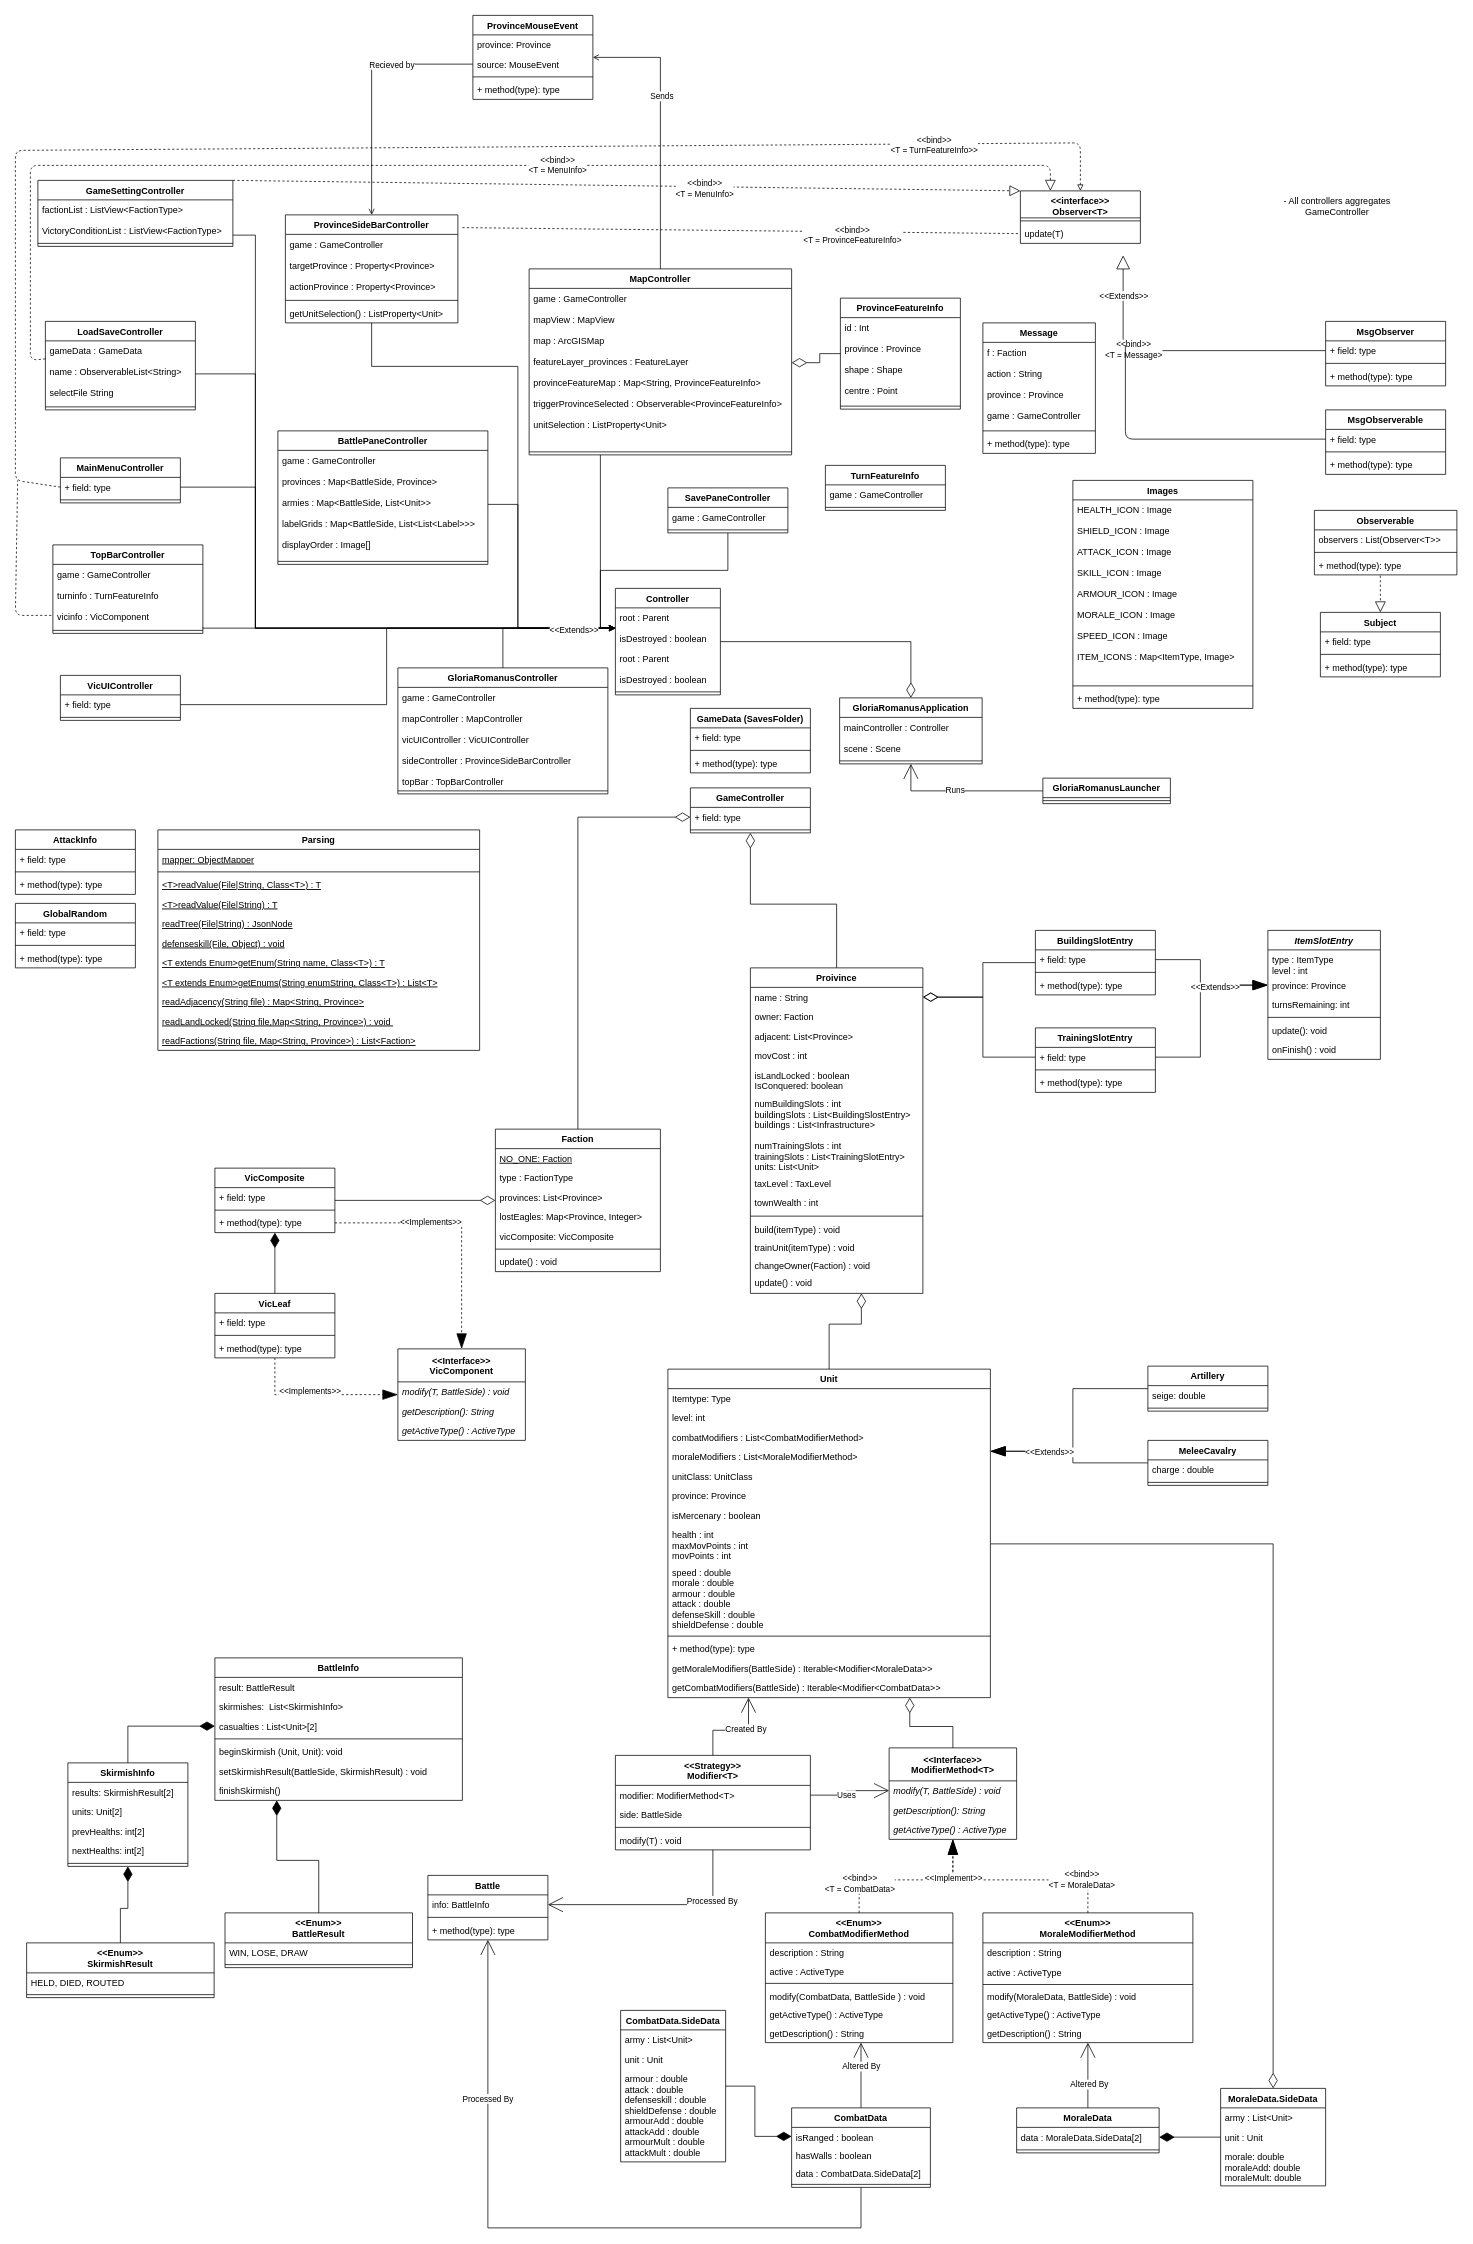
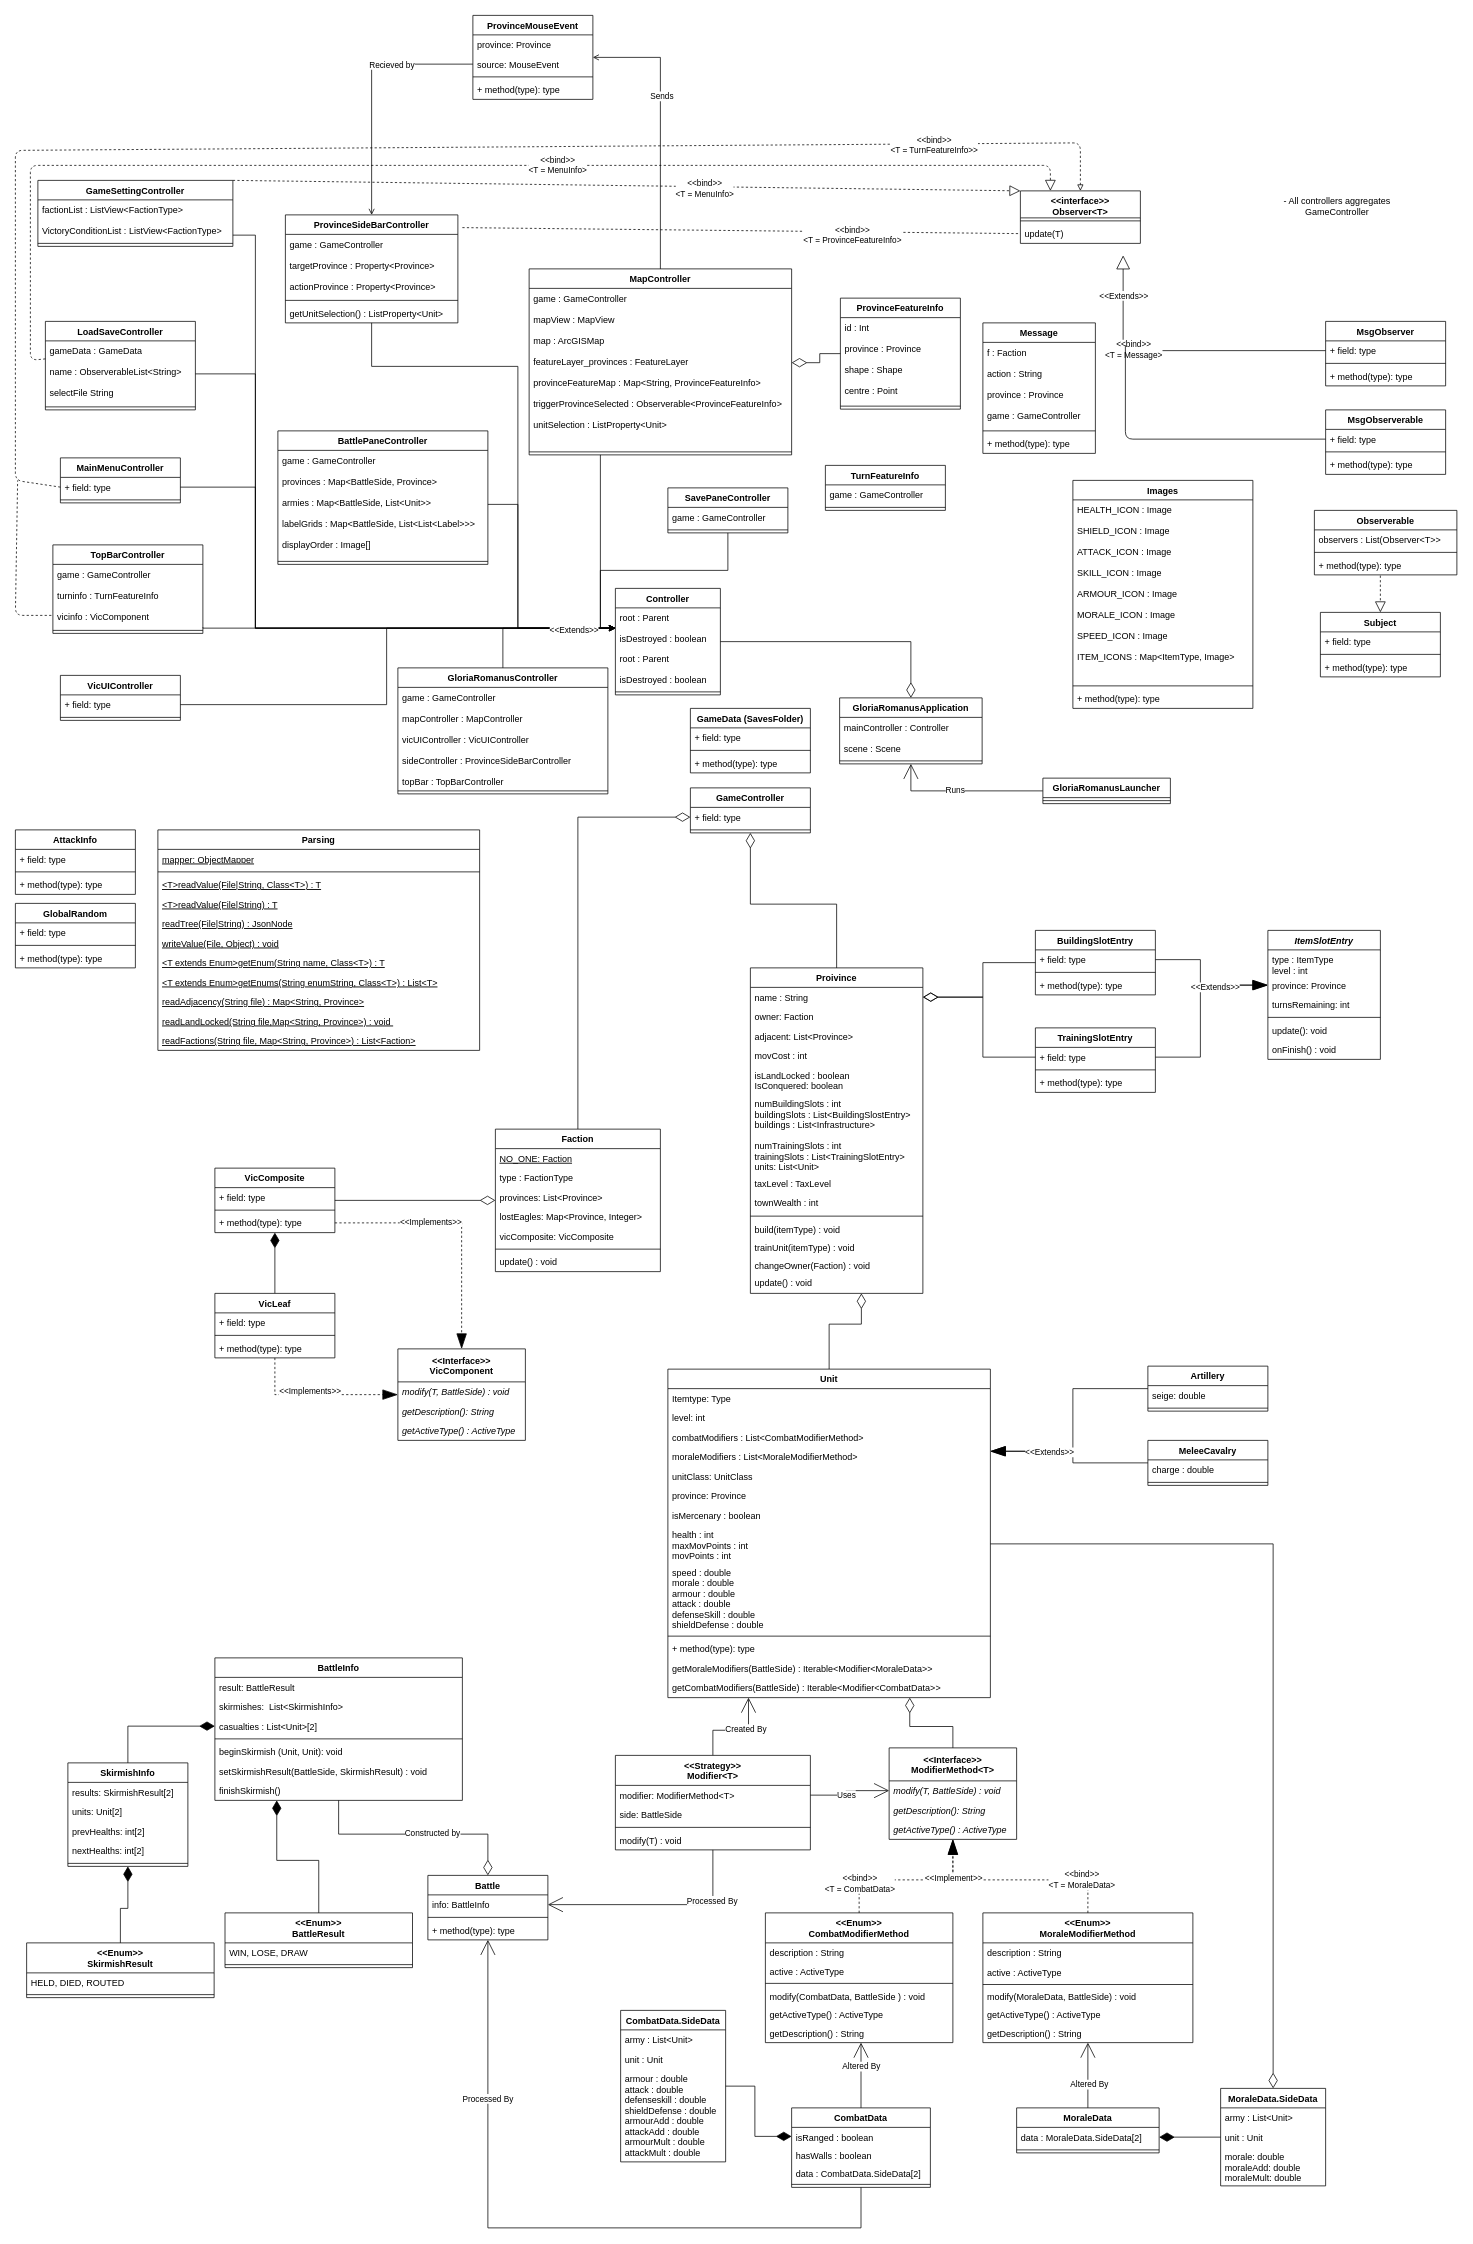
(232, 944) -> (228, 944)
none -> (411, 1834)
